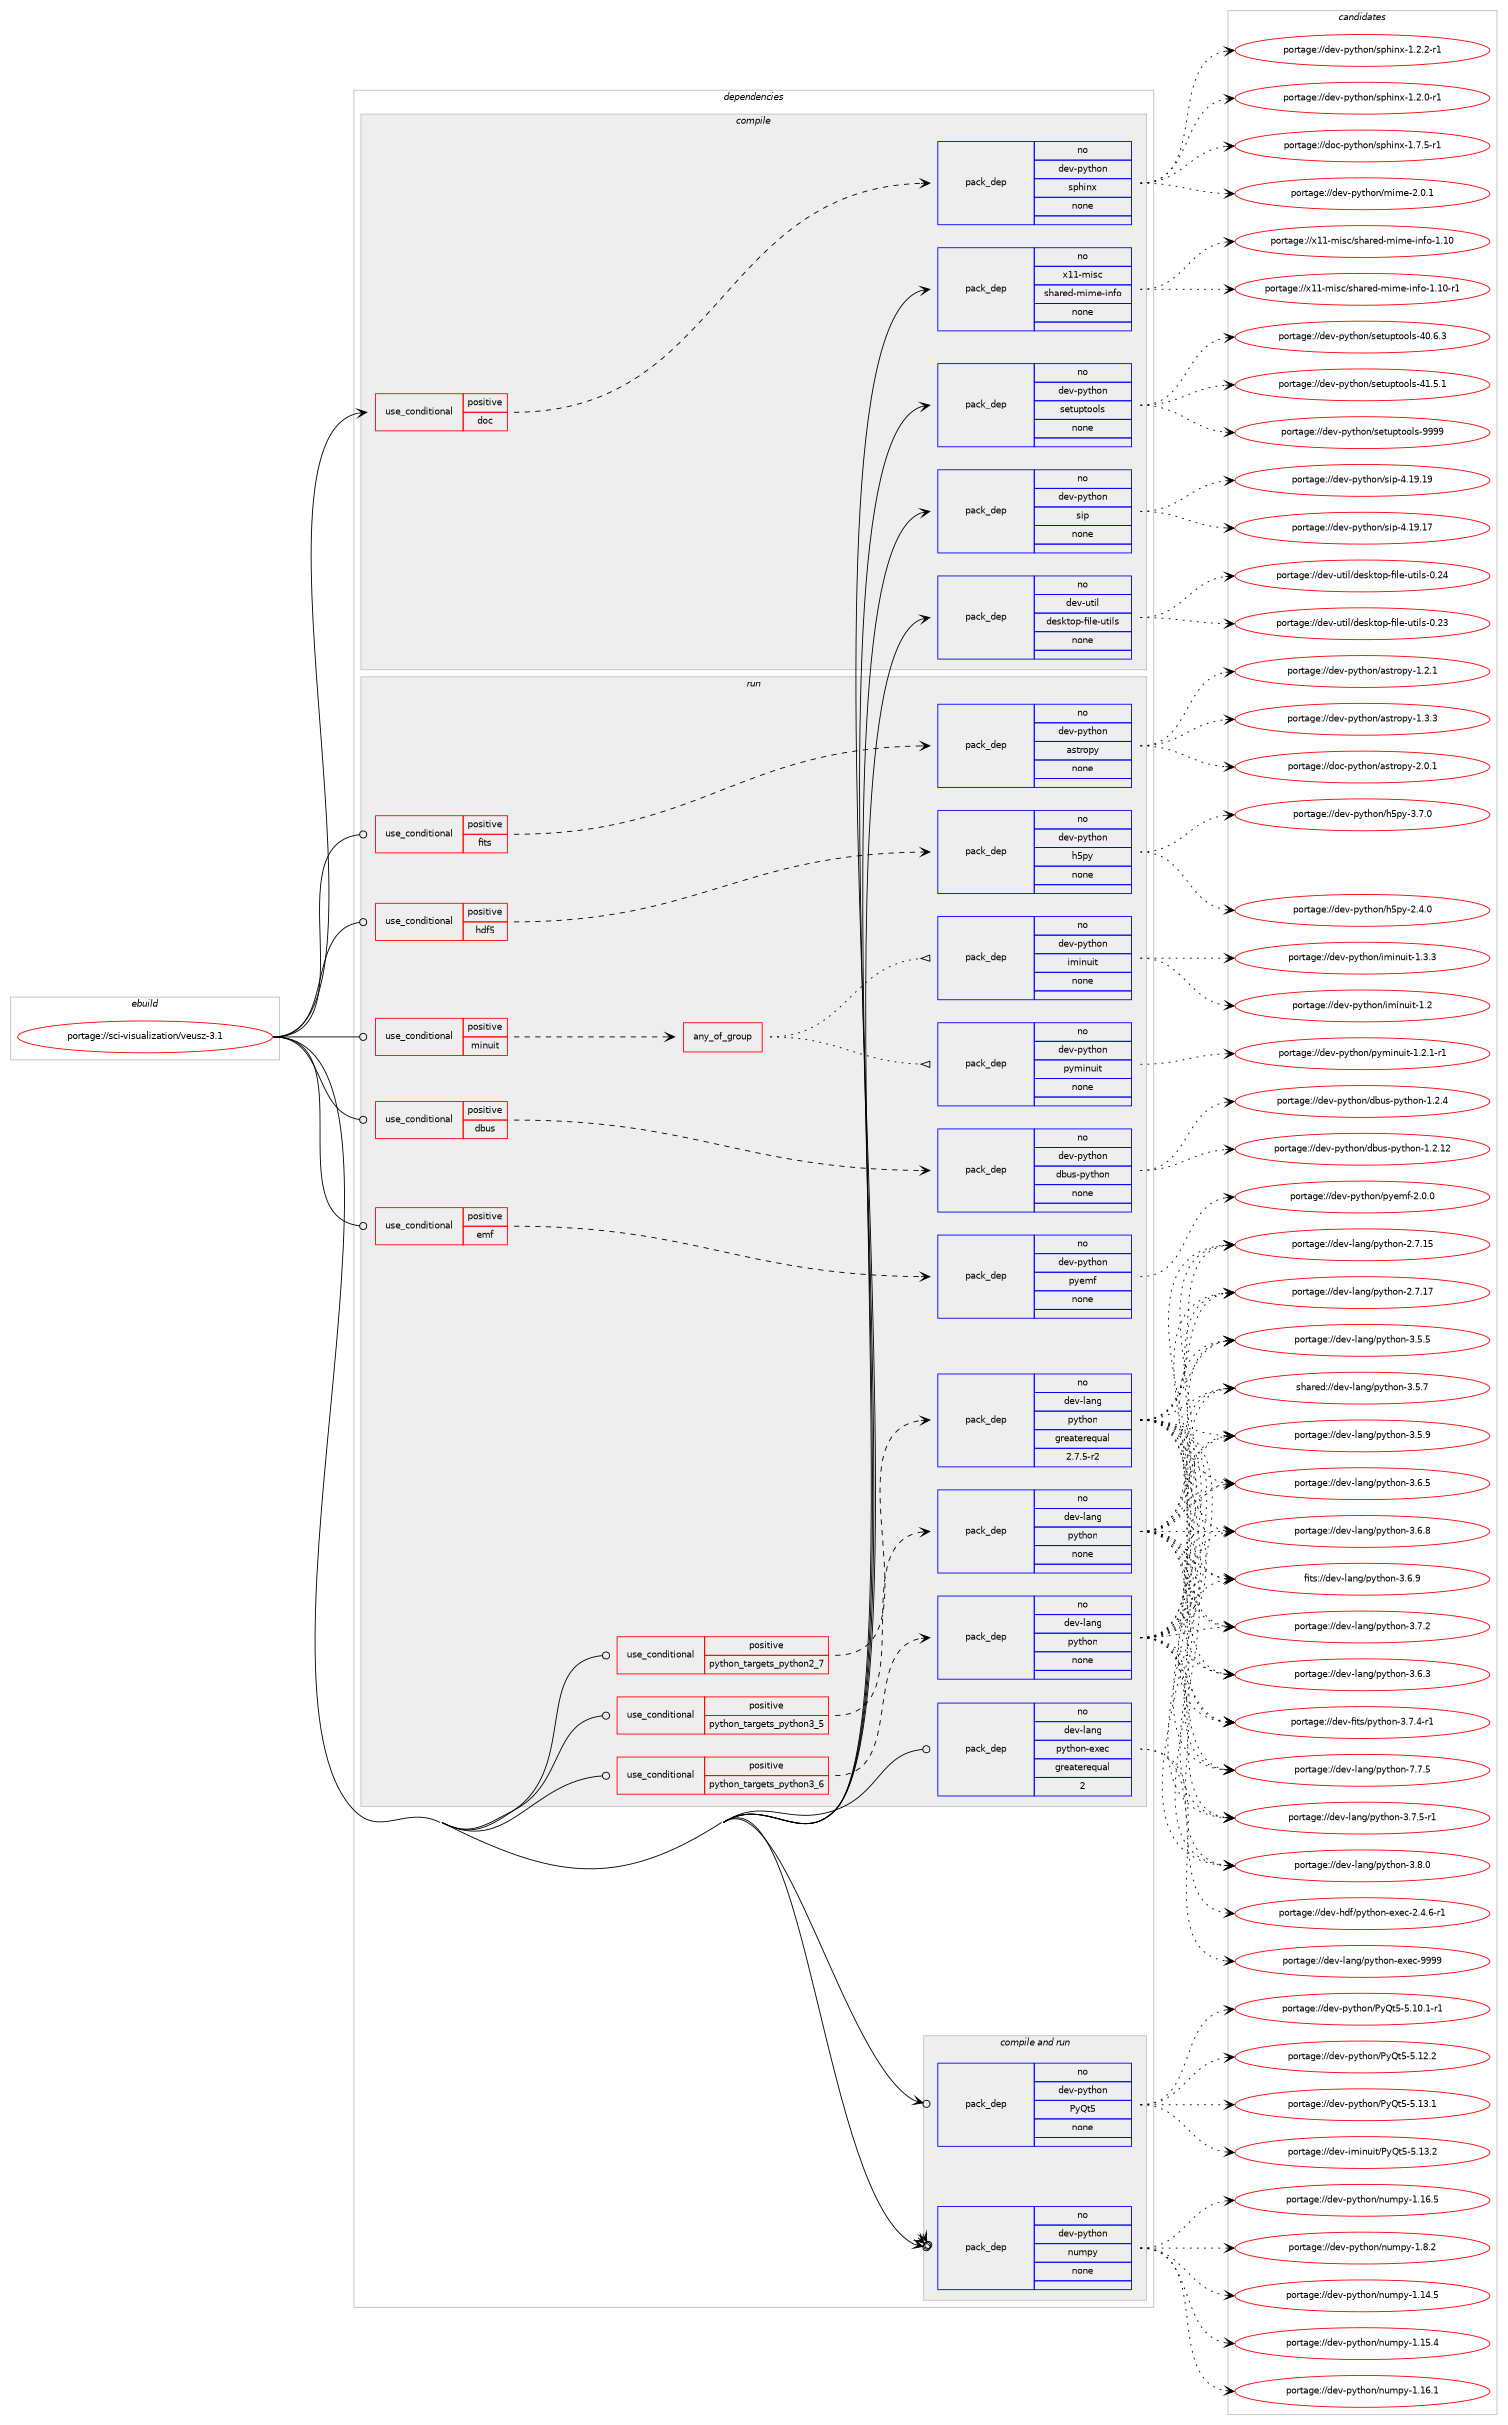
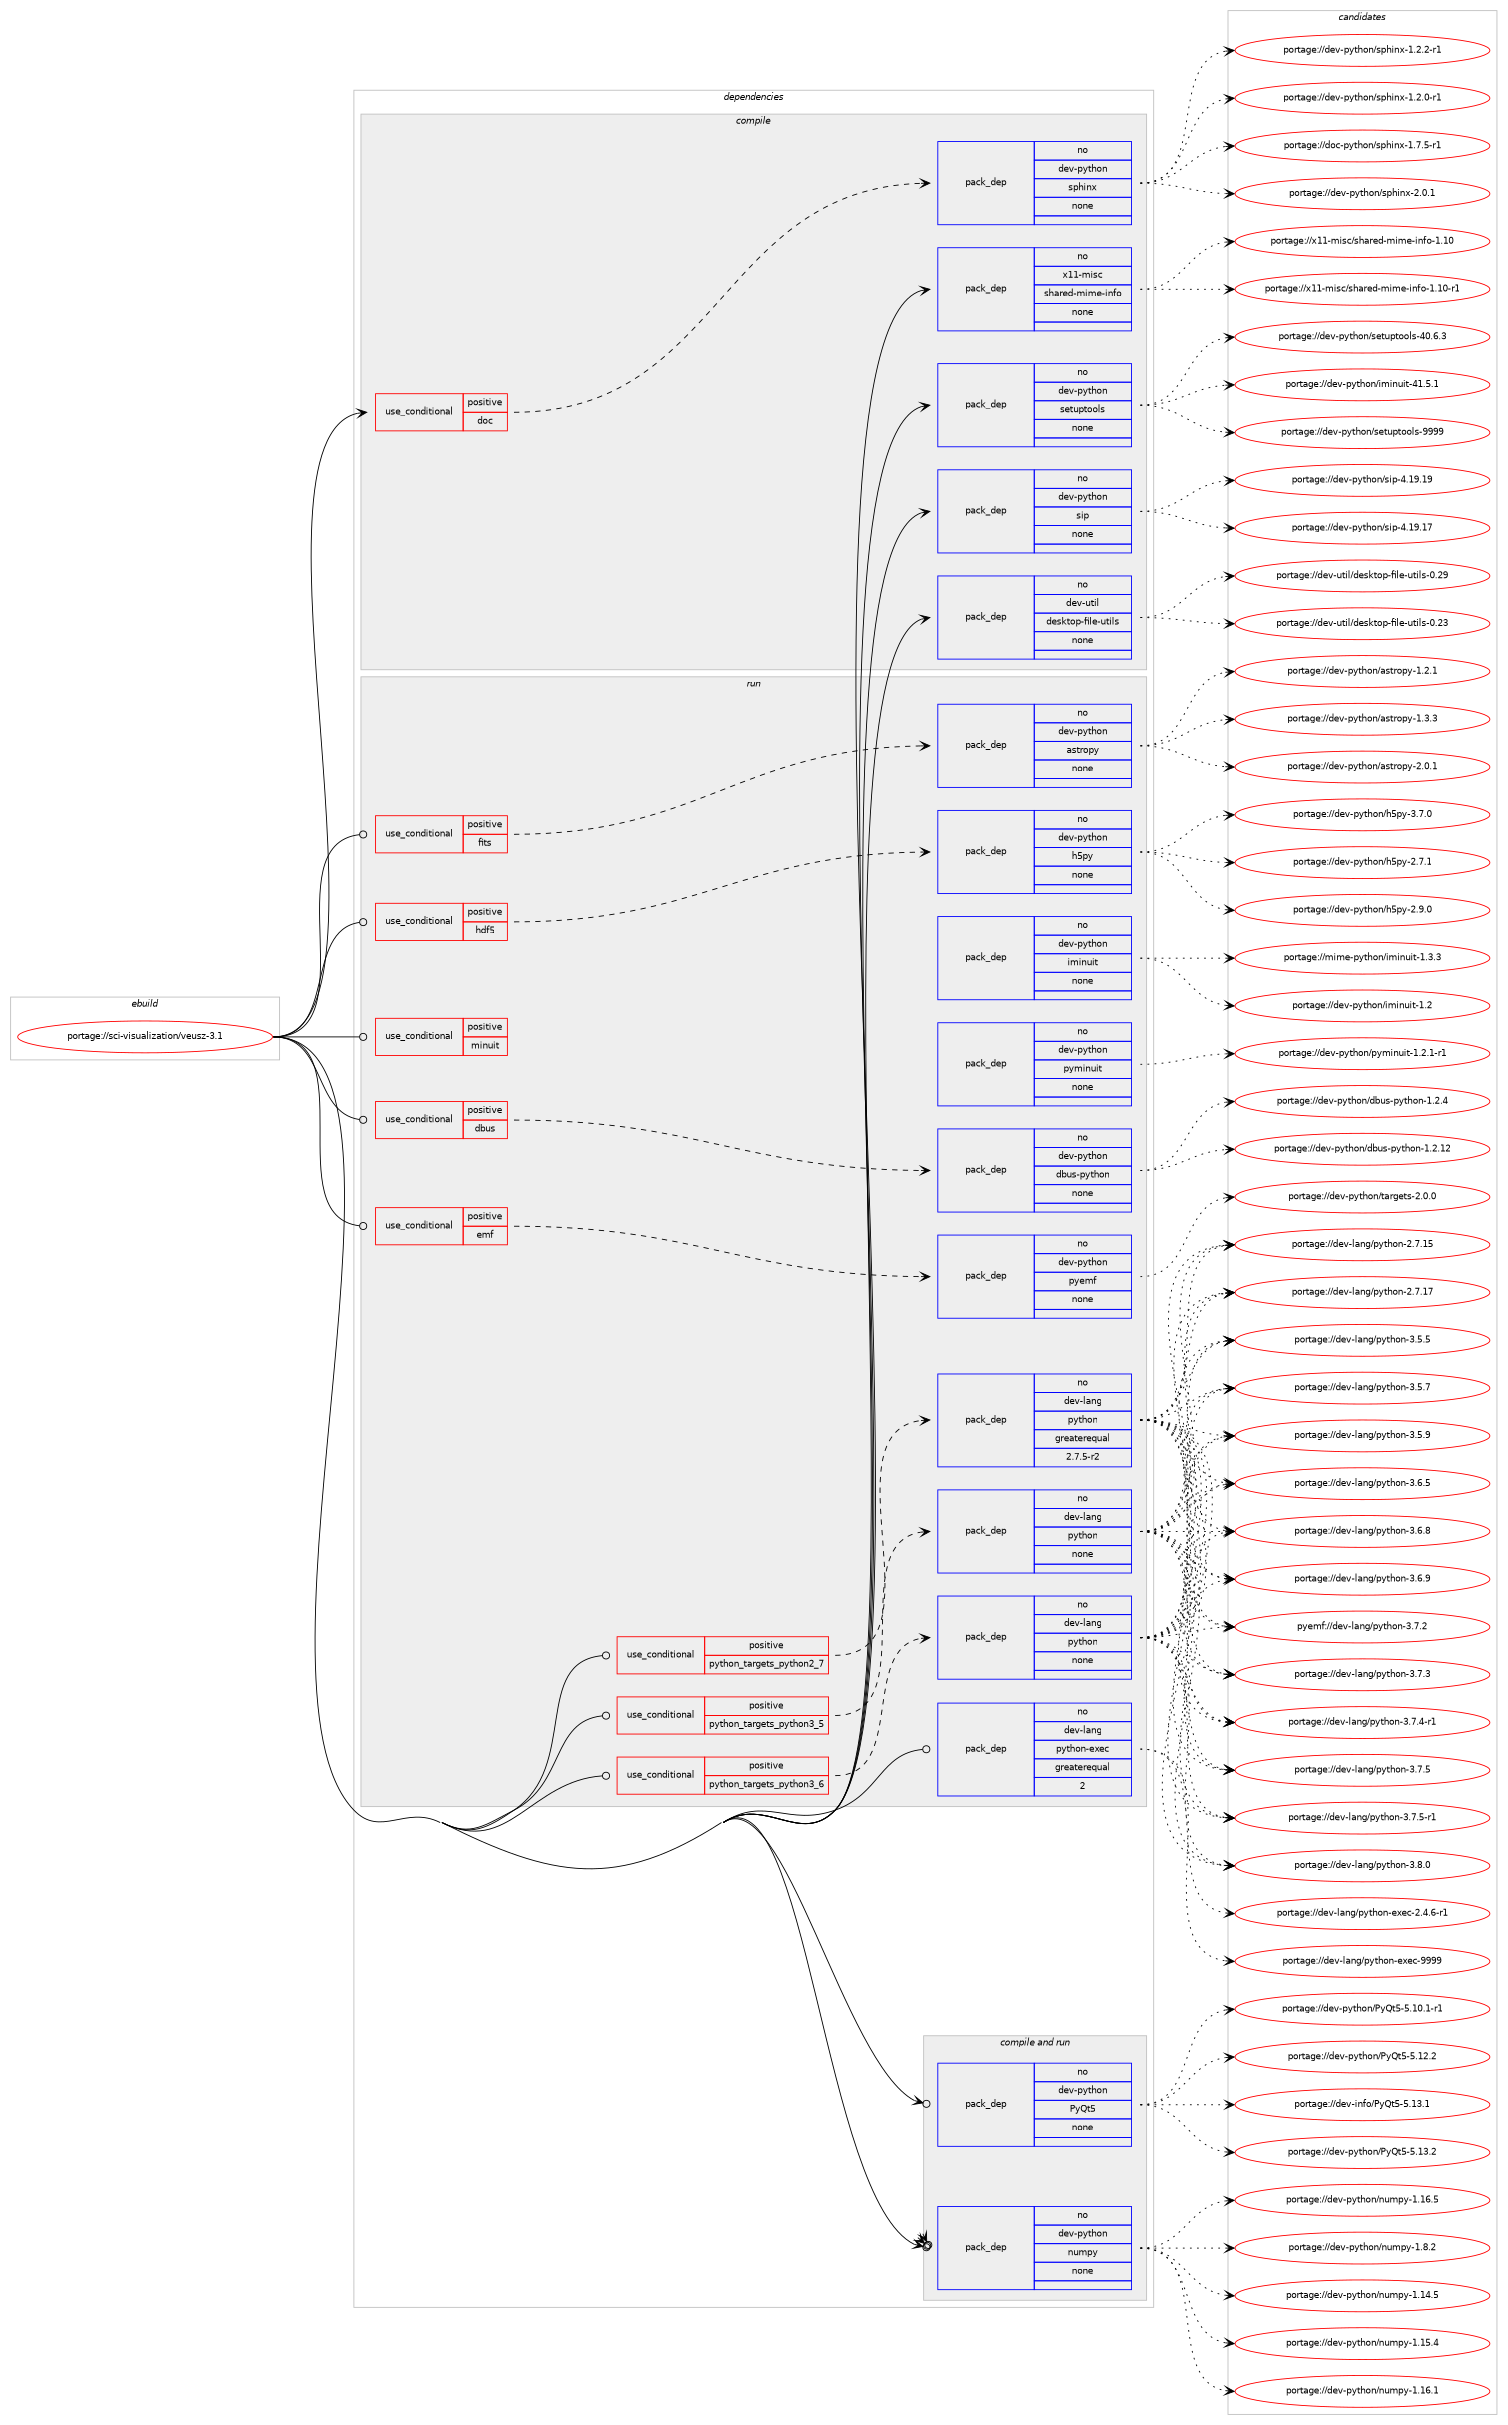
(1362, 194) -> (1362, 194)
(1362, 385) -> (1362, 385)
(1362, 576) -> (1362, 576)
(1362, 767) -> (1362, 767)
none -> (1362, 863)
(1362, 910) -> (1362, 910)
(1362, 958) -> (1362, 958)
(722, 1037) -> none
(1362, 1197) -> (1362, 1197)
(1362, 1388) -> (1362, 1388)
(1362, 1579) -> (1362, 1579)
(1362, 1627) -> (1362, 1627)
(1362, 1675) -> (1362, 1675)
(1362, 1723) -> (1362, 1723)
(1362, 1770) -> (1362, 1770)
(1362, 1914) -> (1362, 1914)
(1362, 2105) -> (1362, 2105)
(1362, 2153) -> (1362, 2153)
